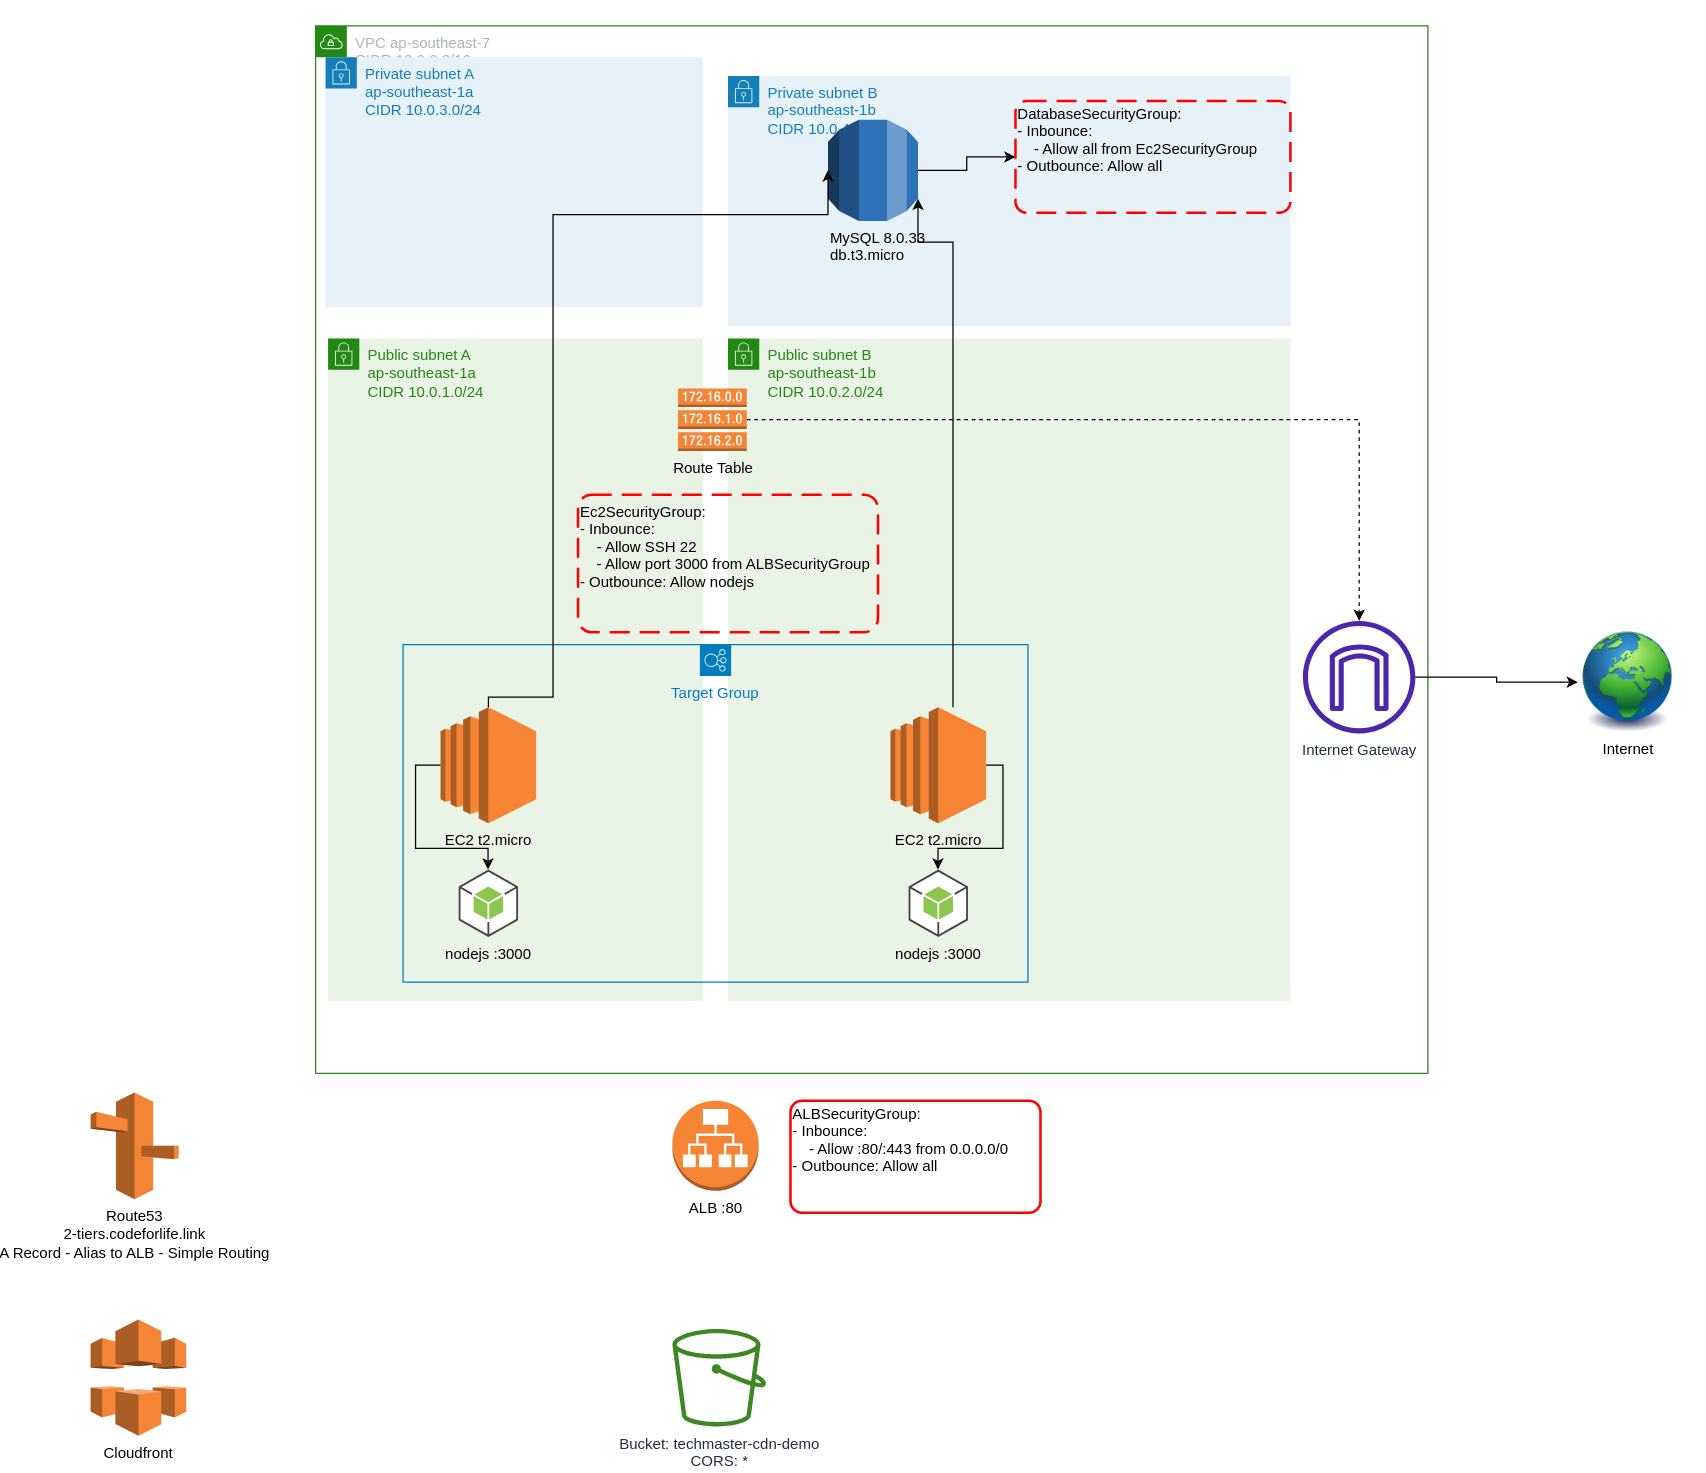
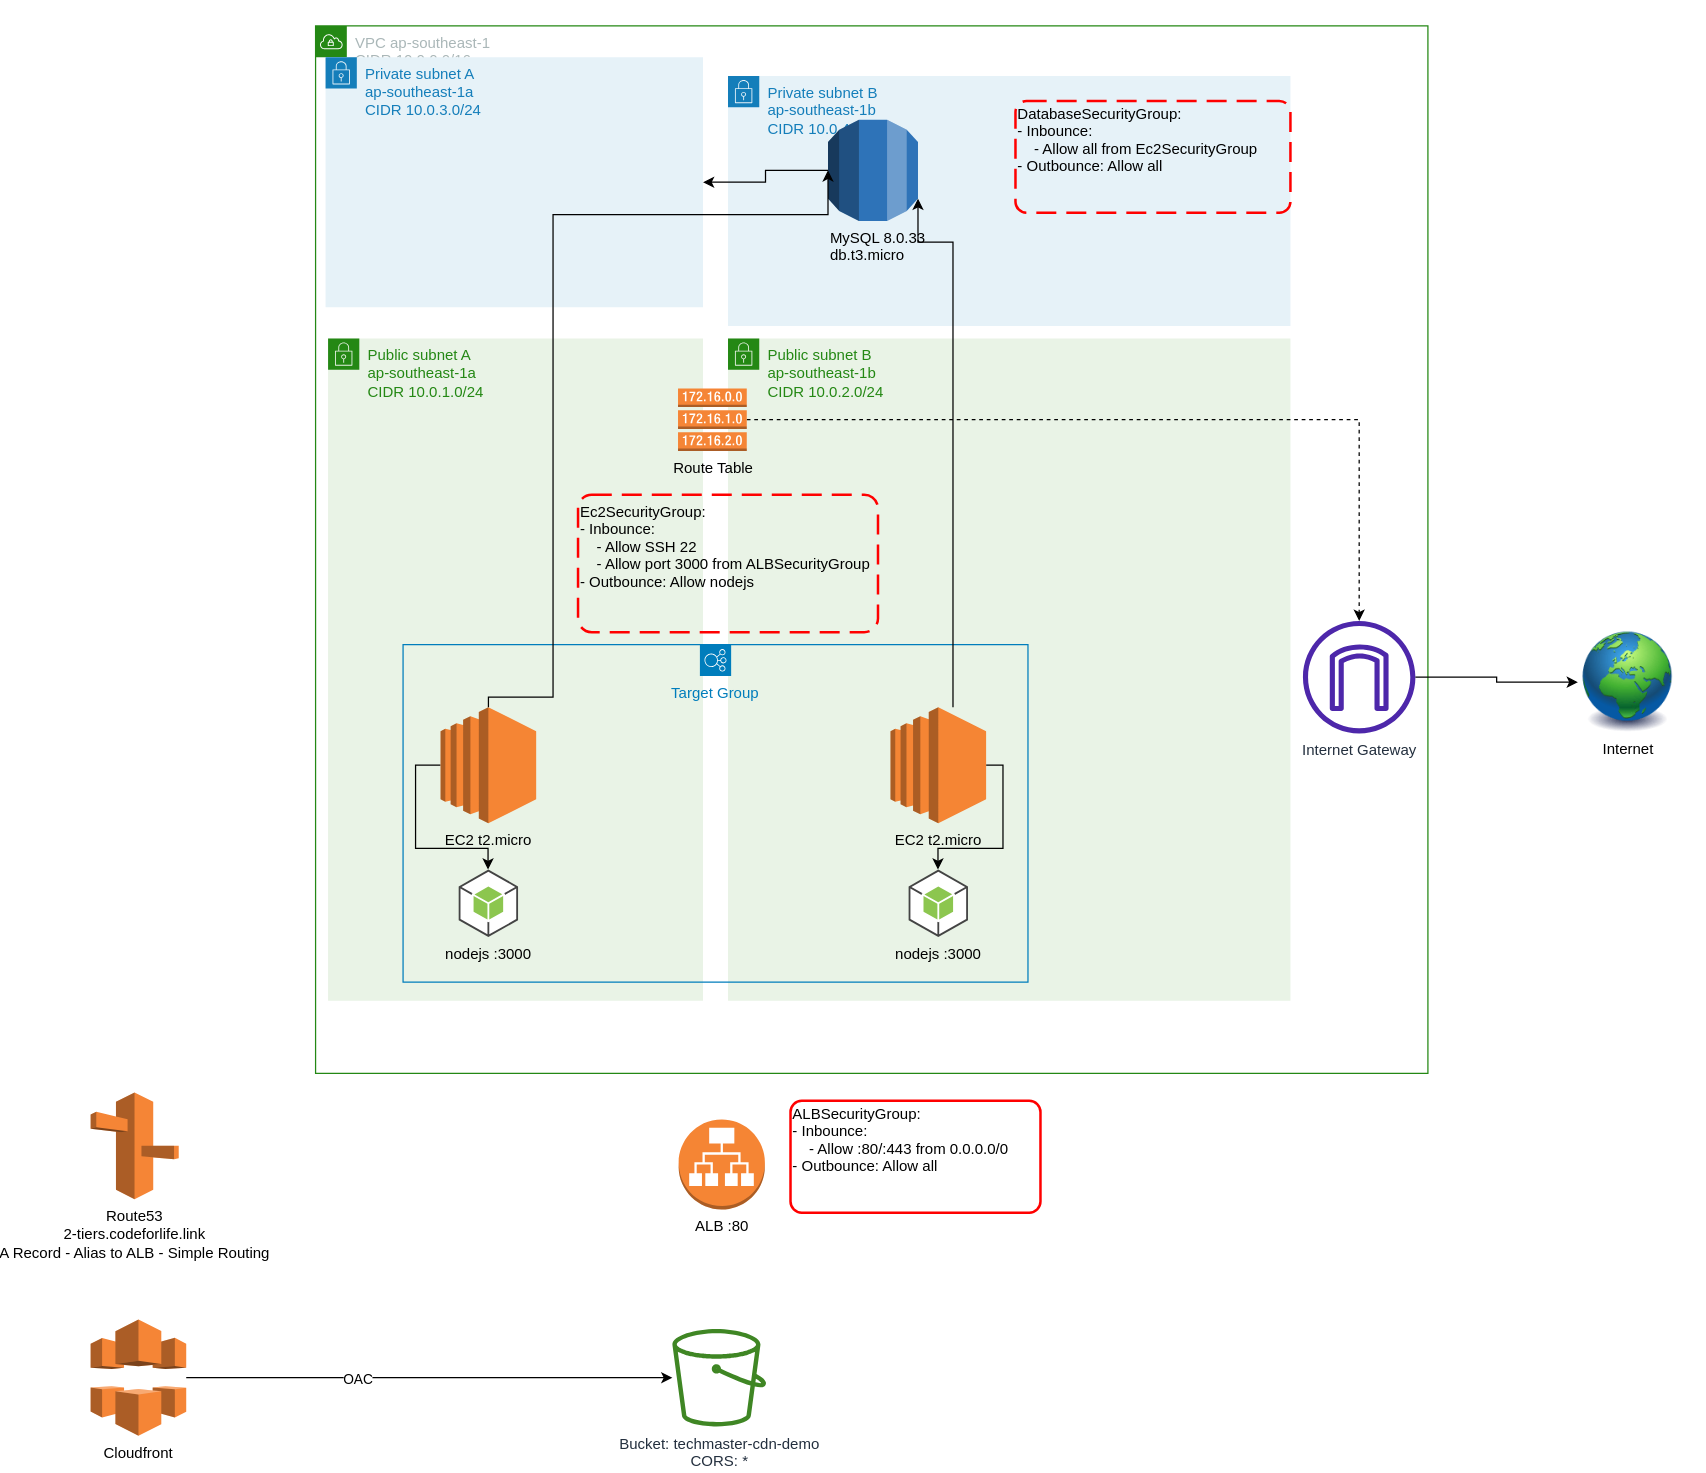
(429, 52) -> (429, 52)
(967, 168) -> (766, 171)
(716, 1146) -> (722, 1164)
none -> (425, 1378)
